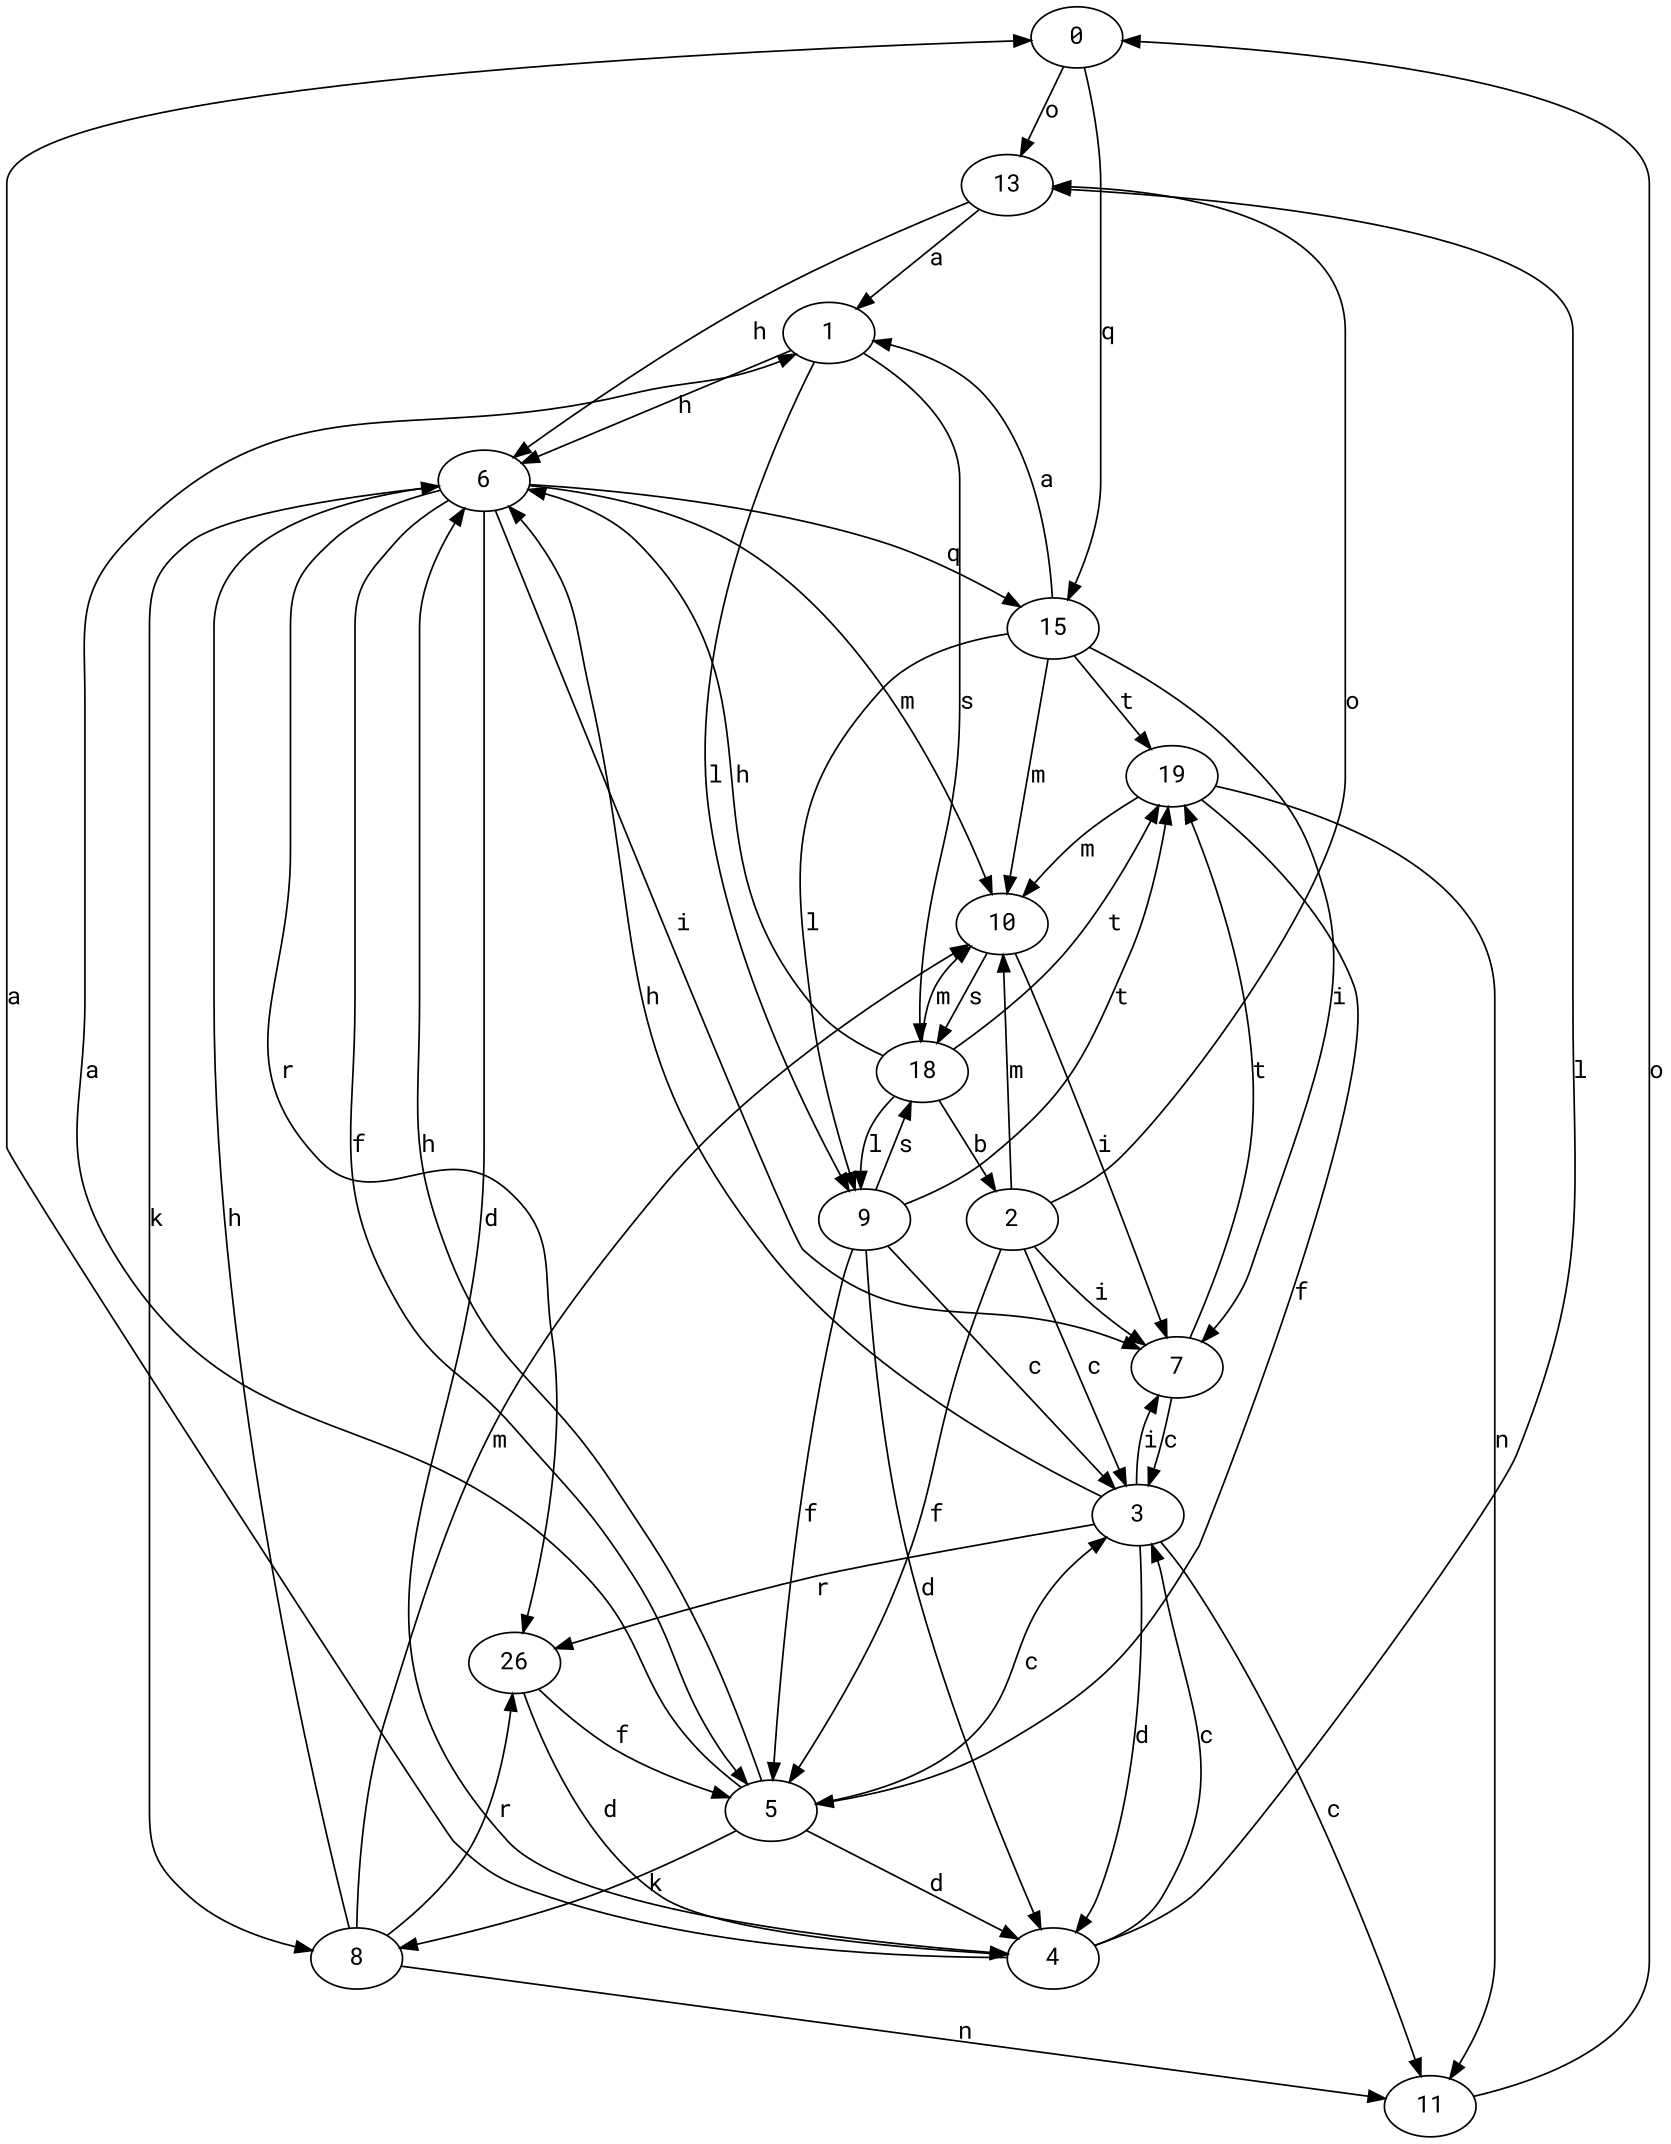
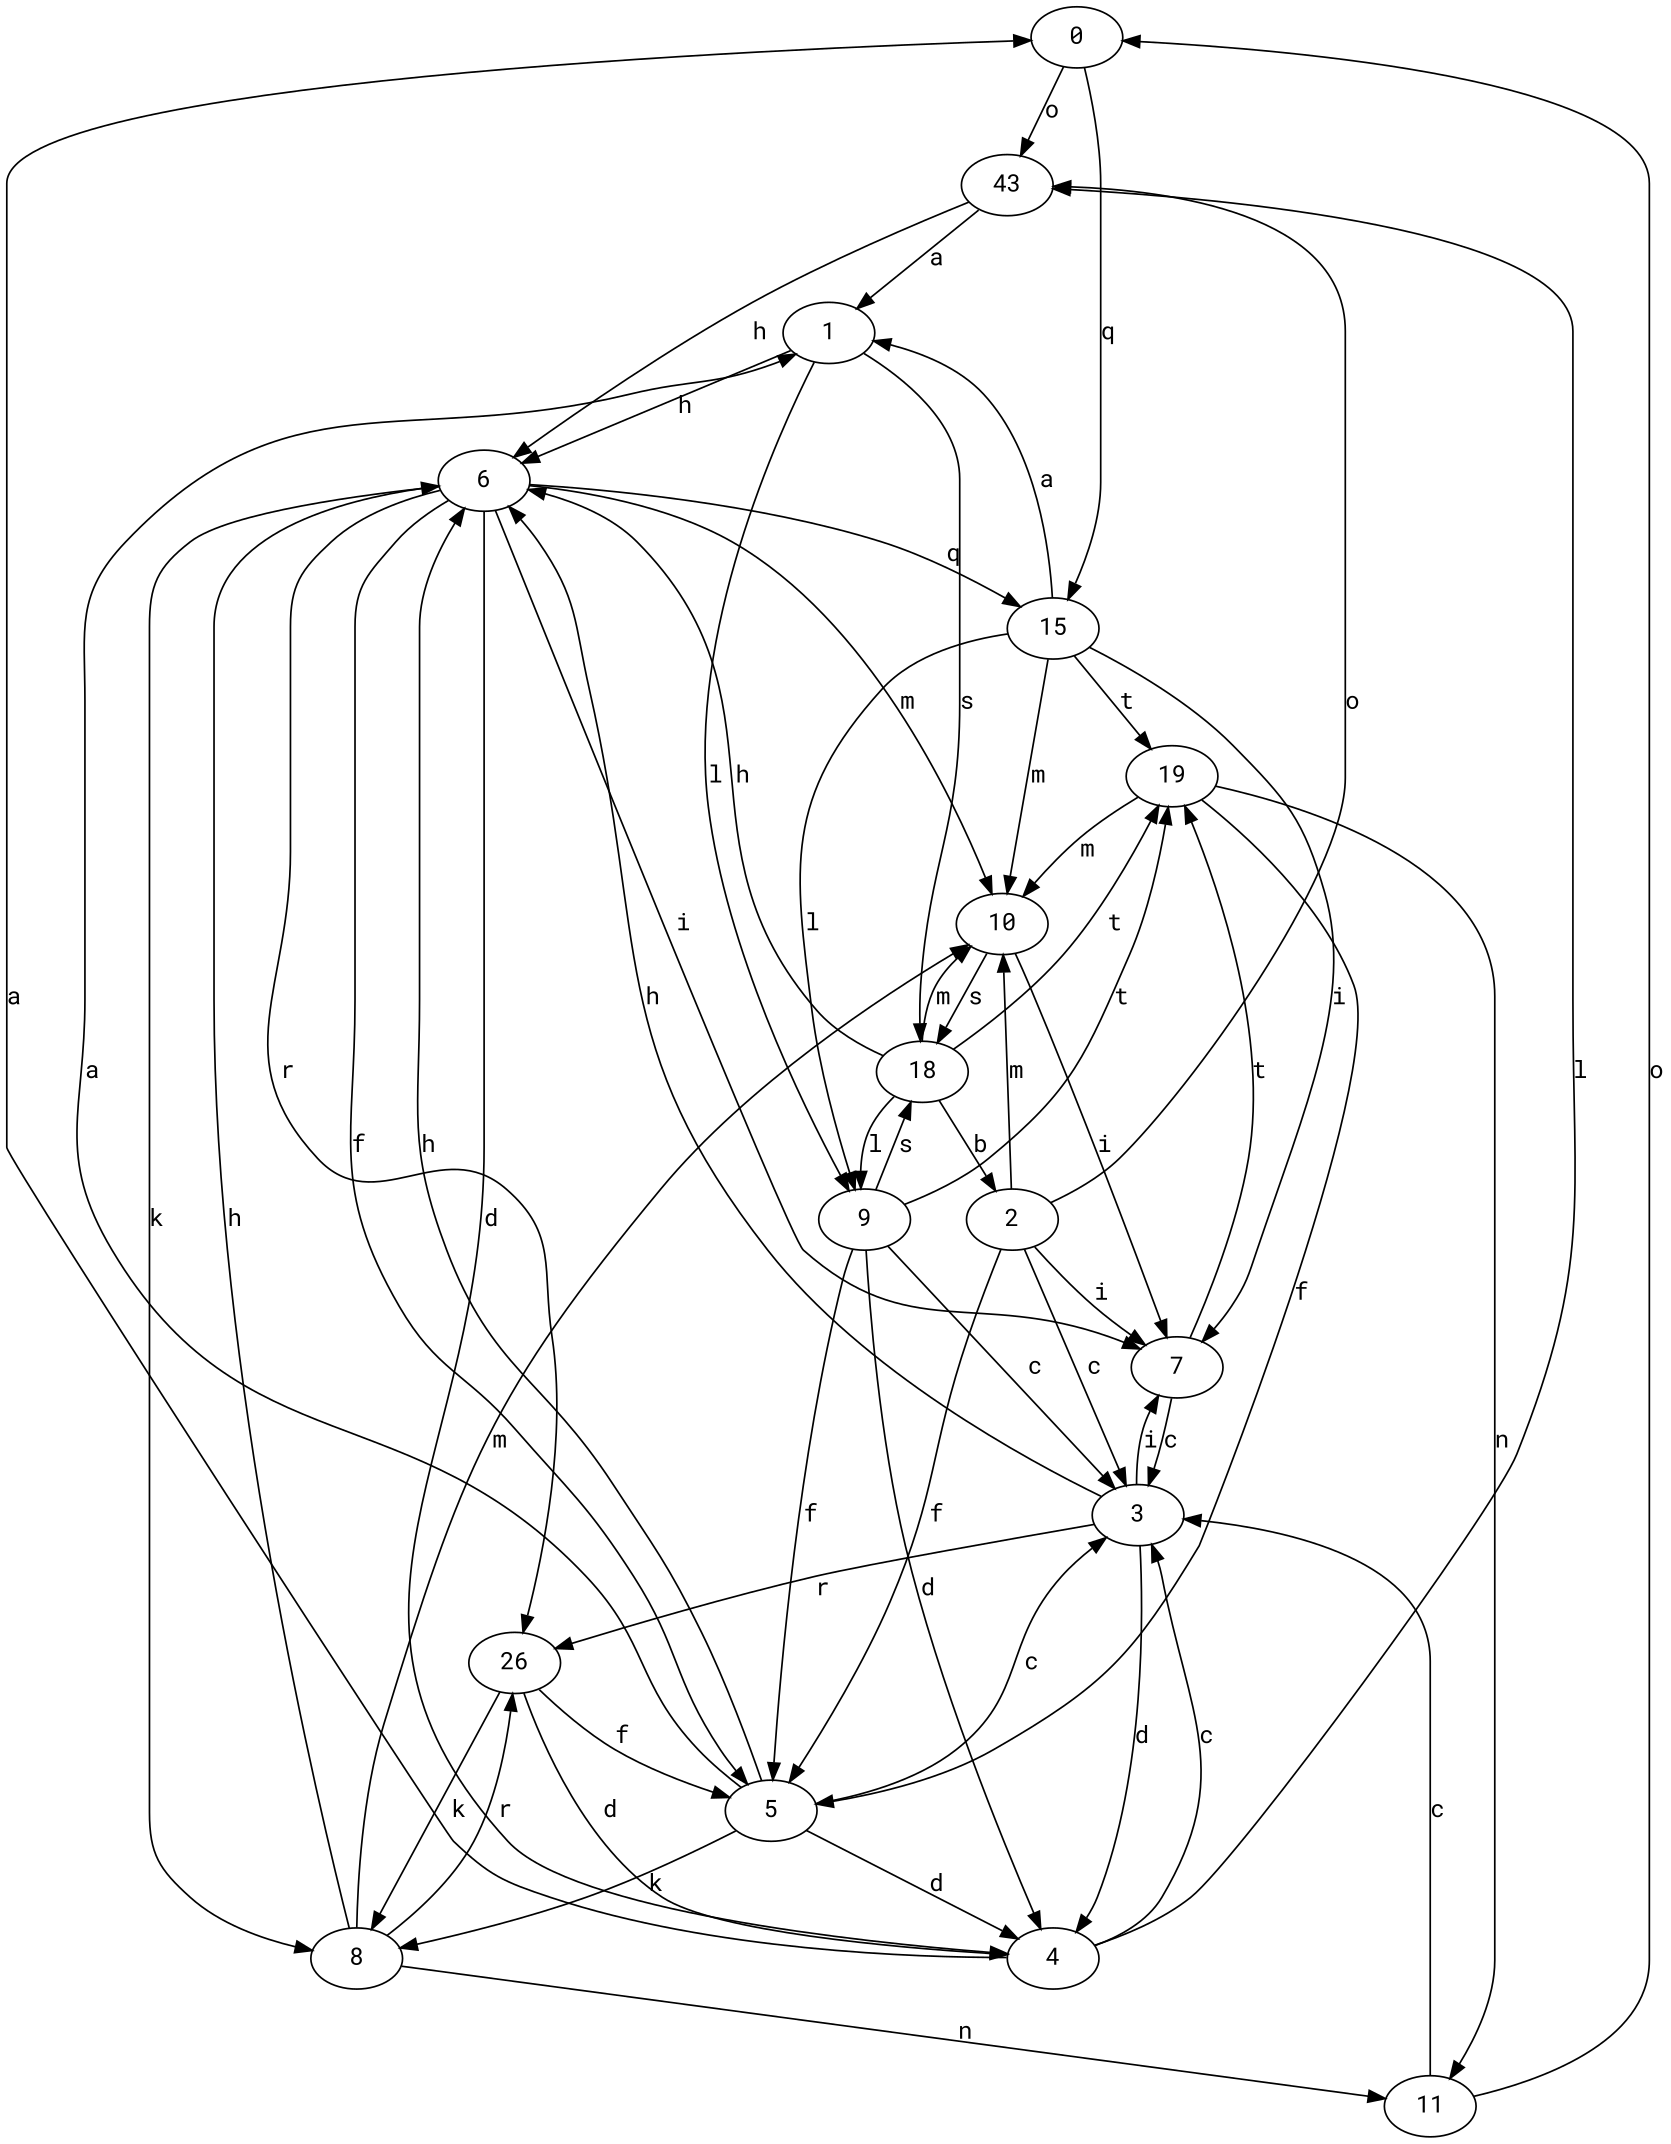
(1007, 185) -> (1007, 185)
(1306, 1791) -> (1430, 1722)
none -> (443, 1798)
